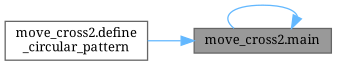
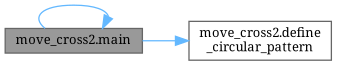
(164, 41) -> (159, 41)
